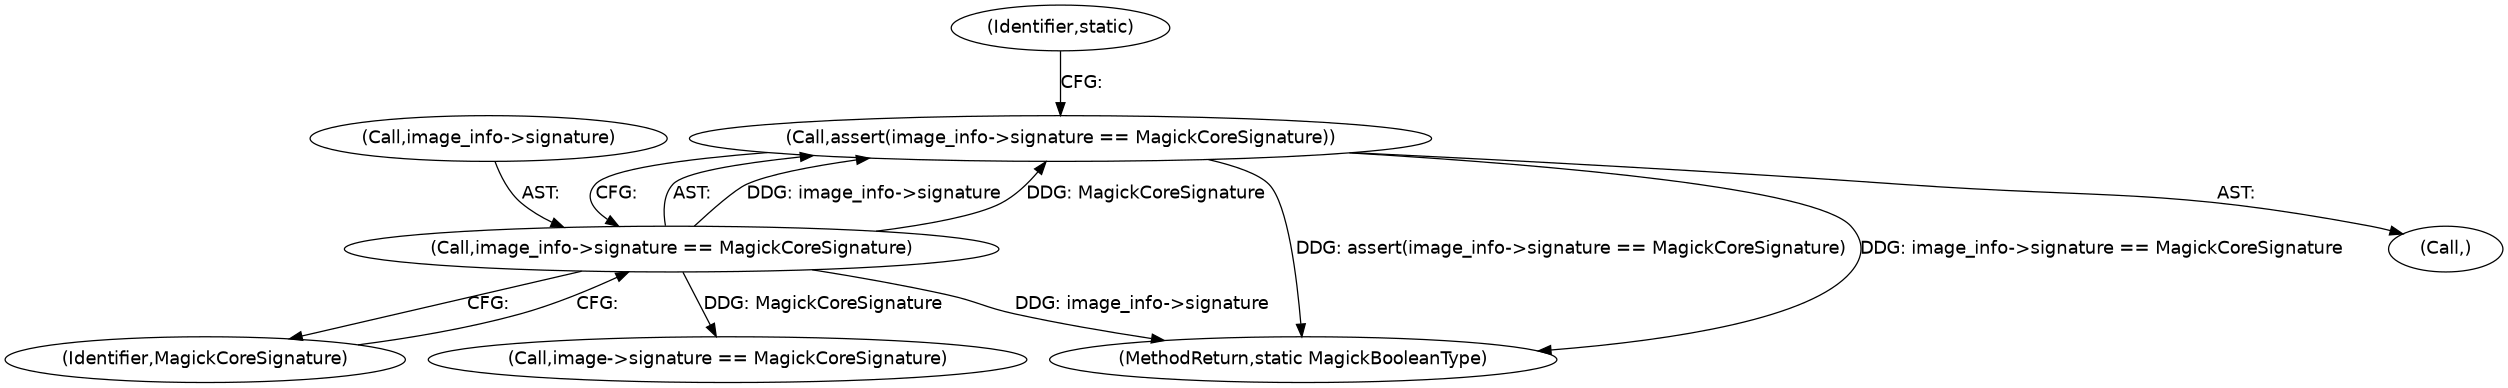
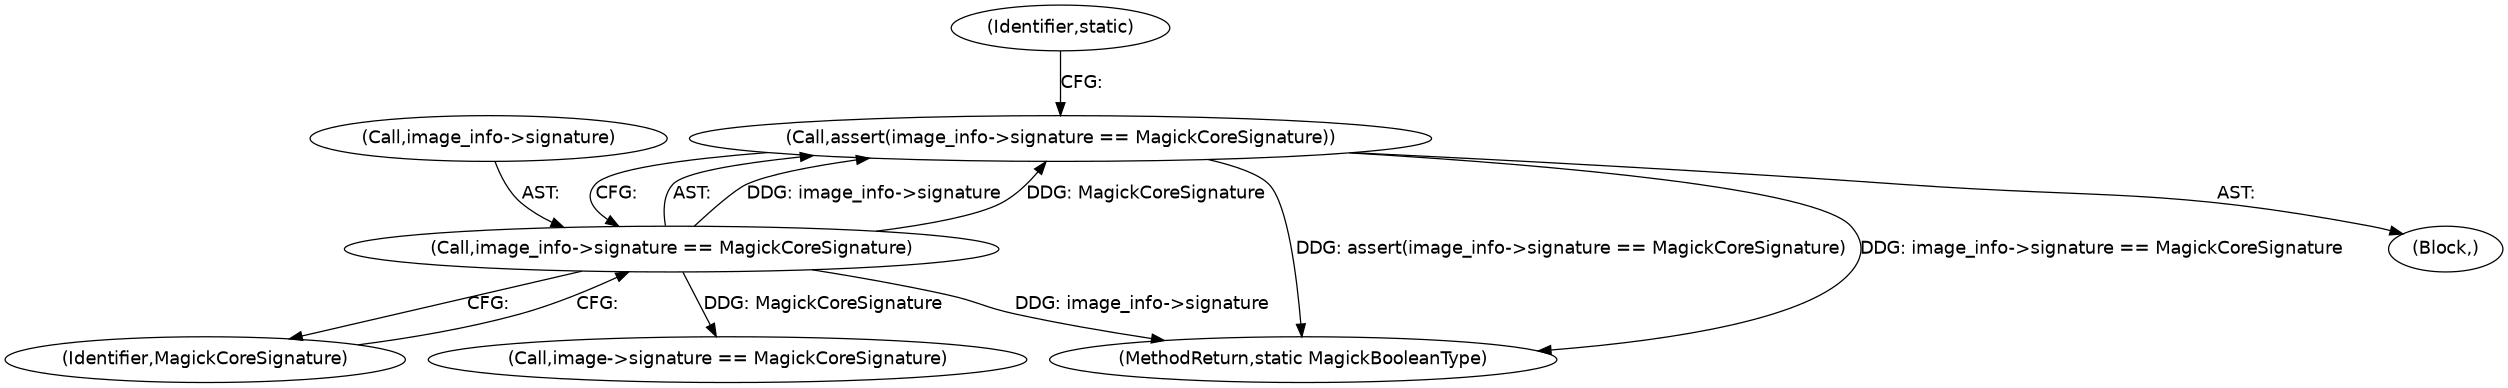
(2446, 249) -> (2446, 249)
